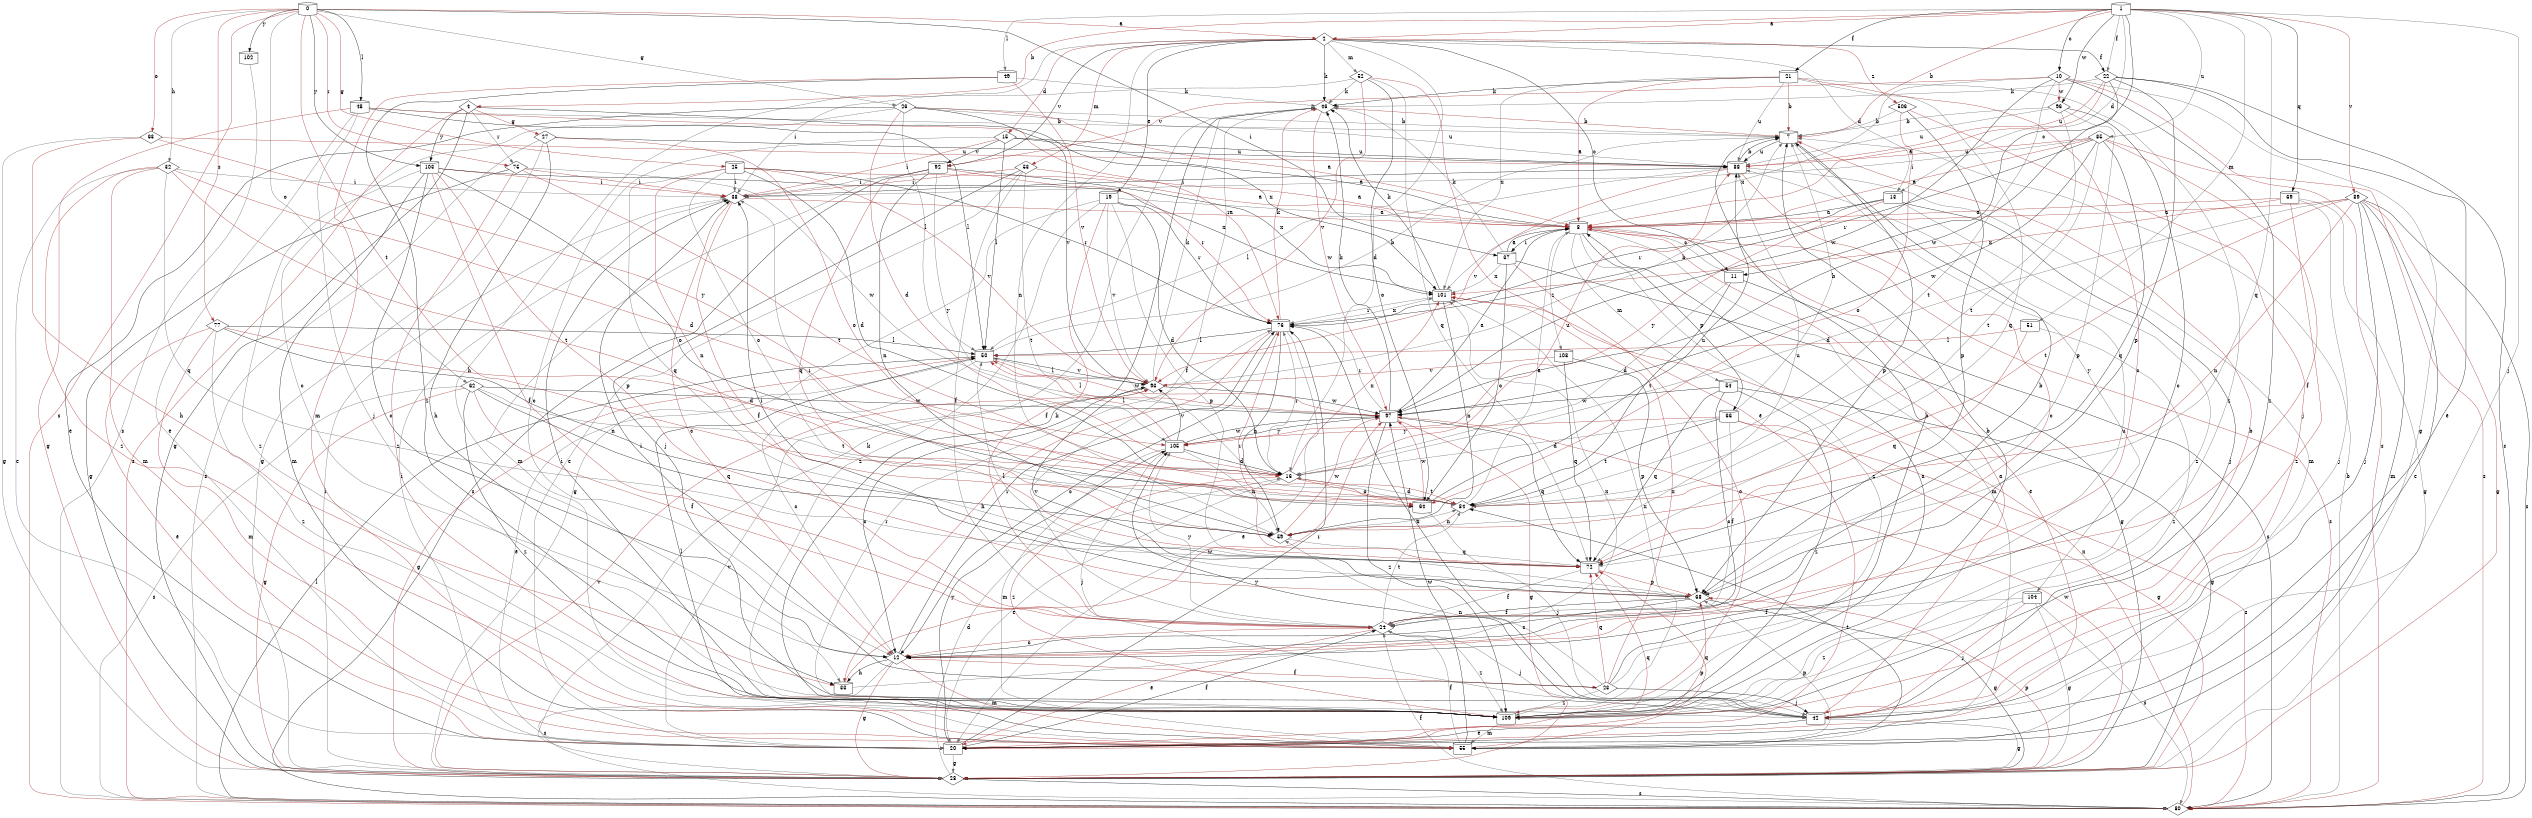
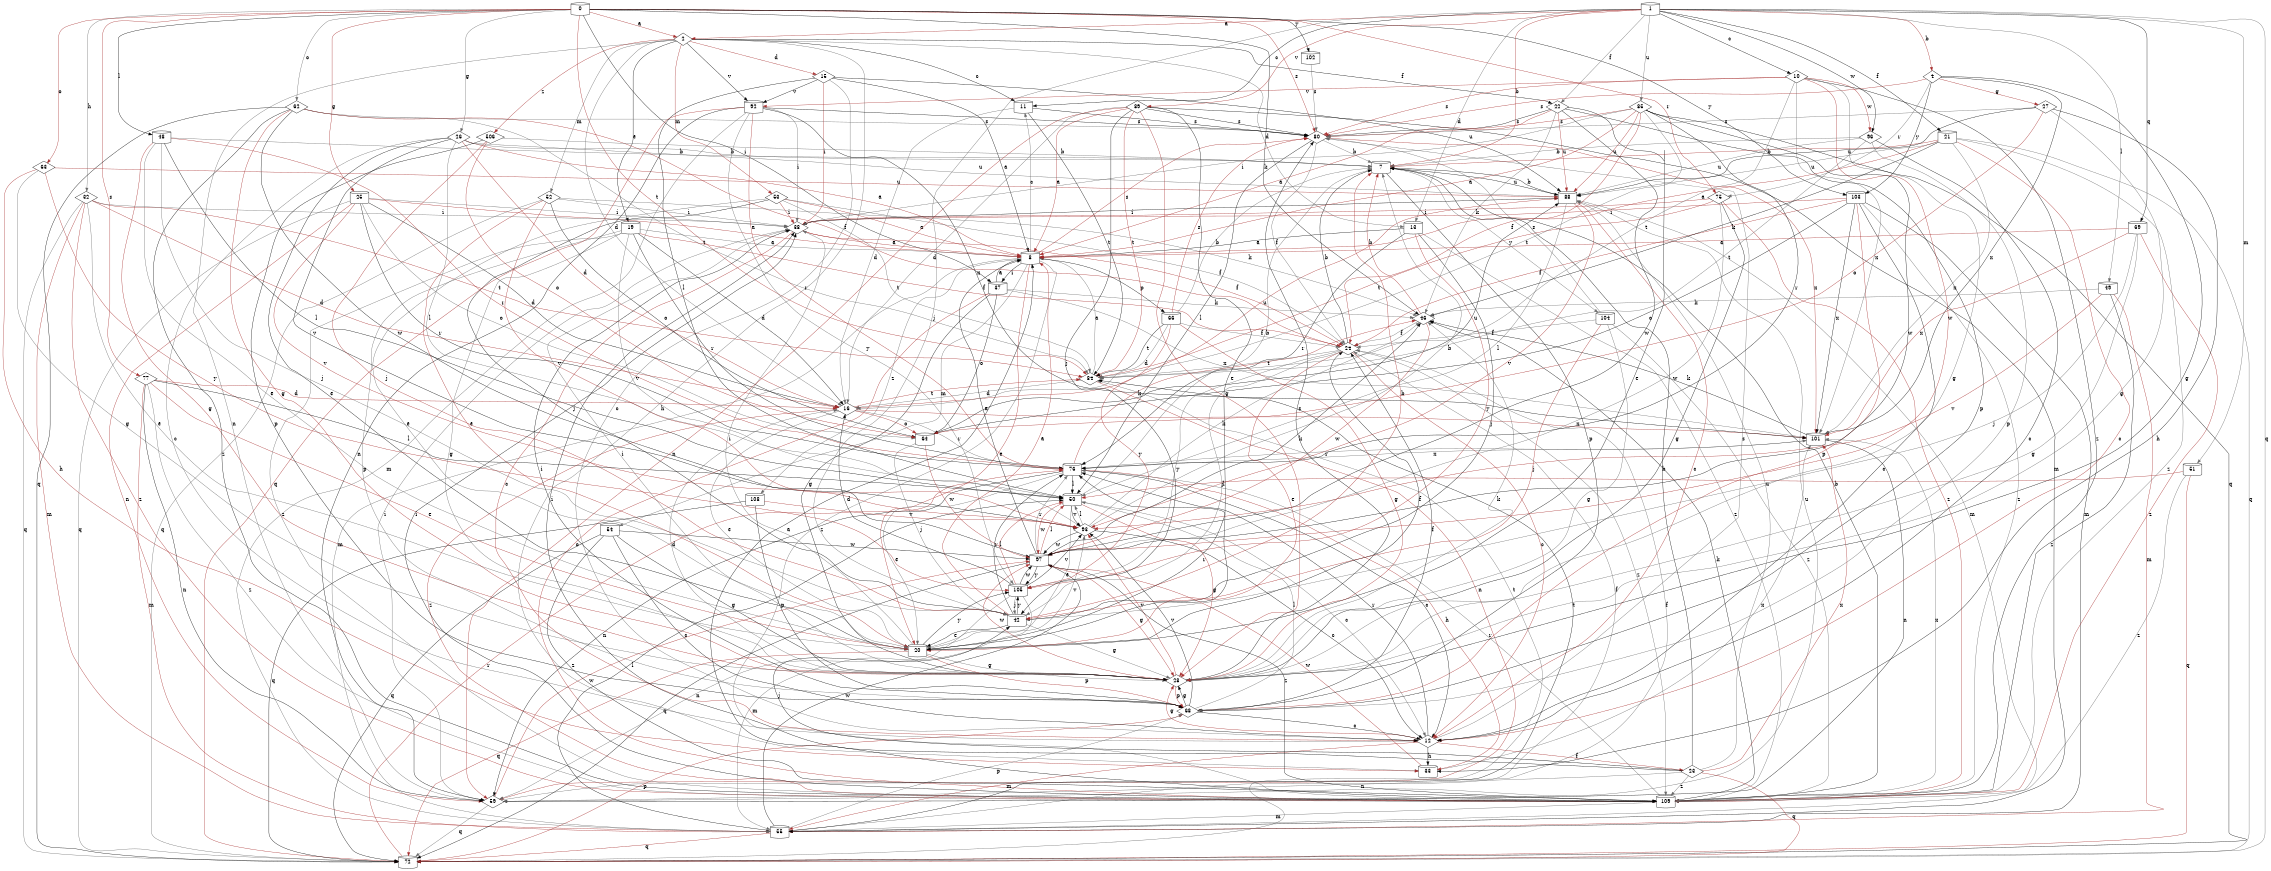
(1324, 71) -> (1096, 30)
(1740, 265) -> (1704, 485)
